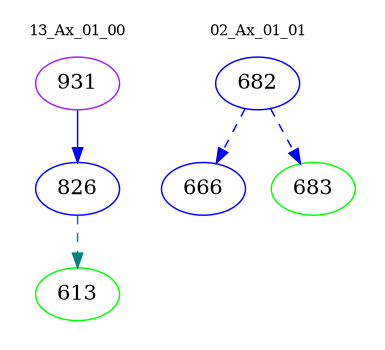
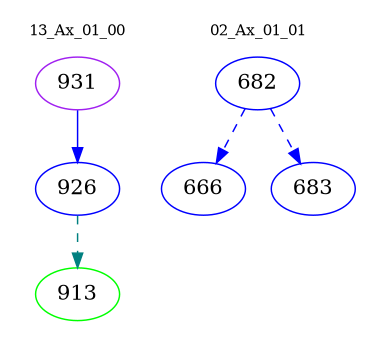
(78, 189) -> (78, 189)
(313, 189) -> (313, 189)
(78, 294) -> (78, 294)
